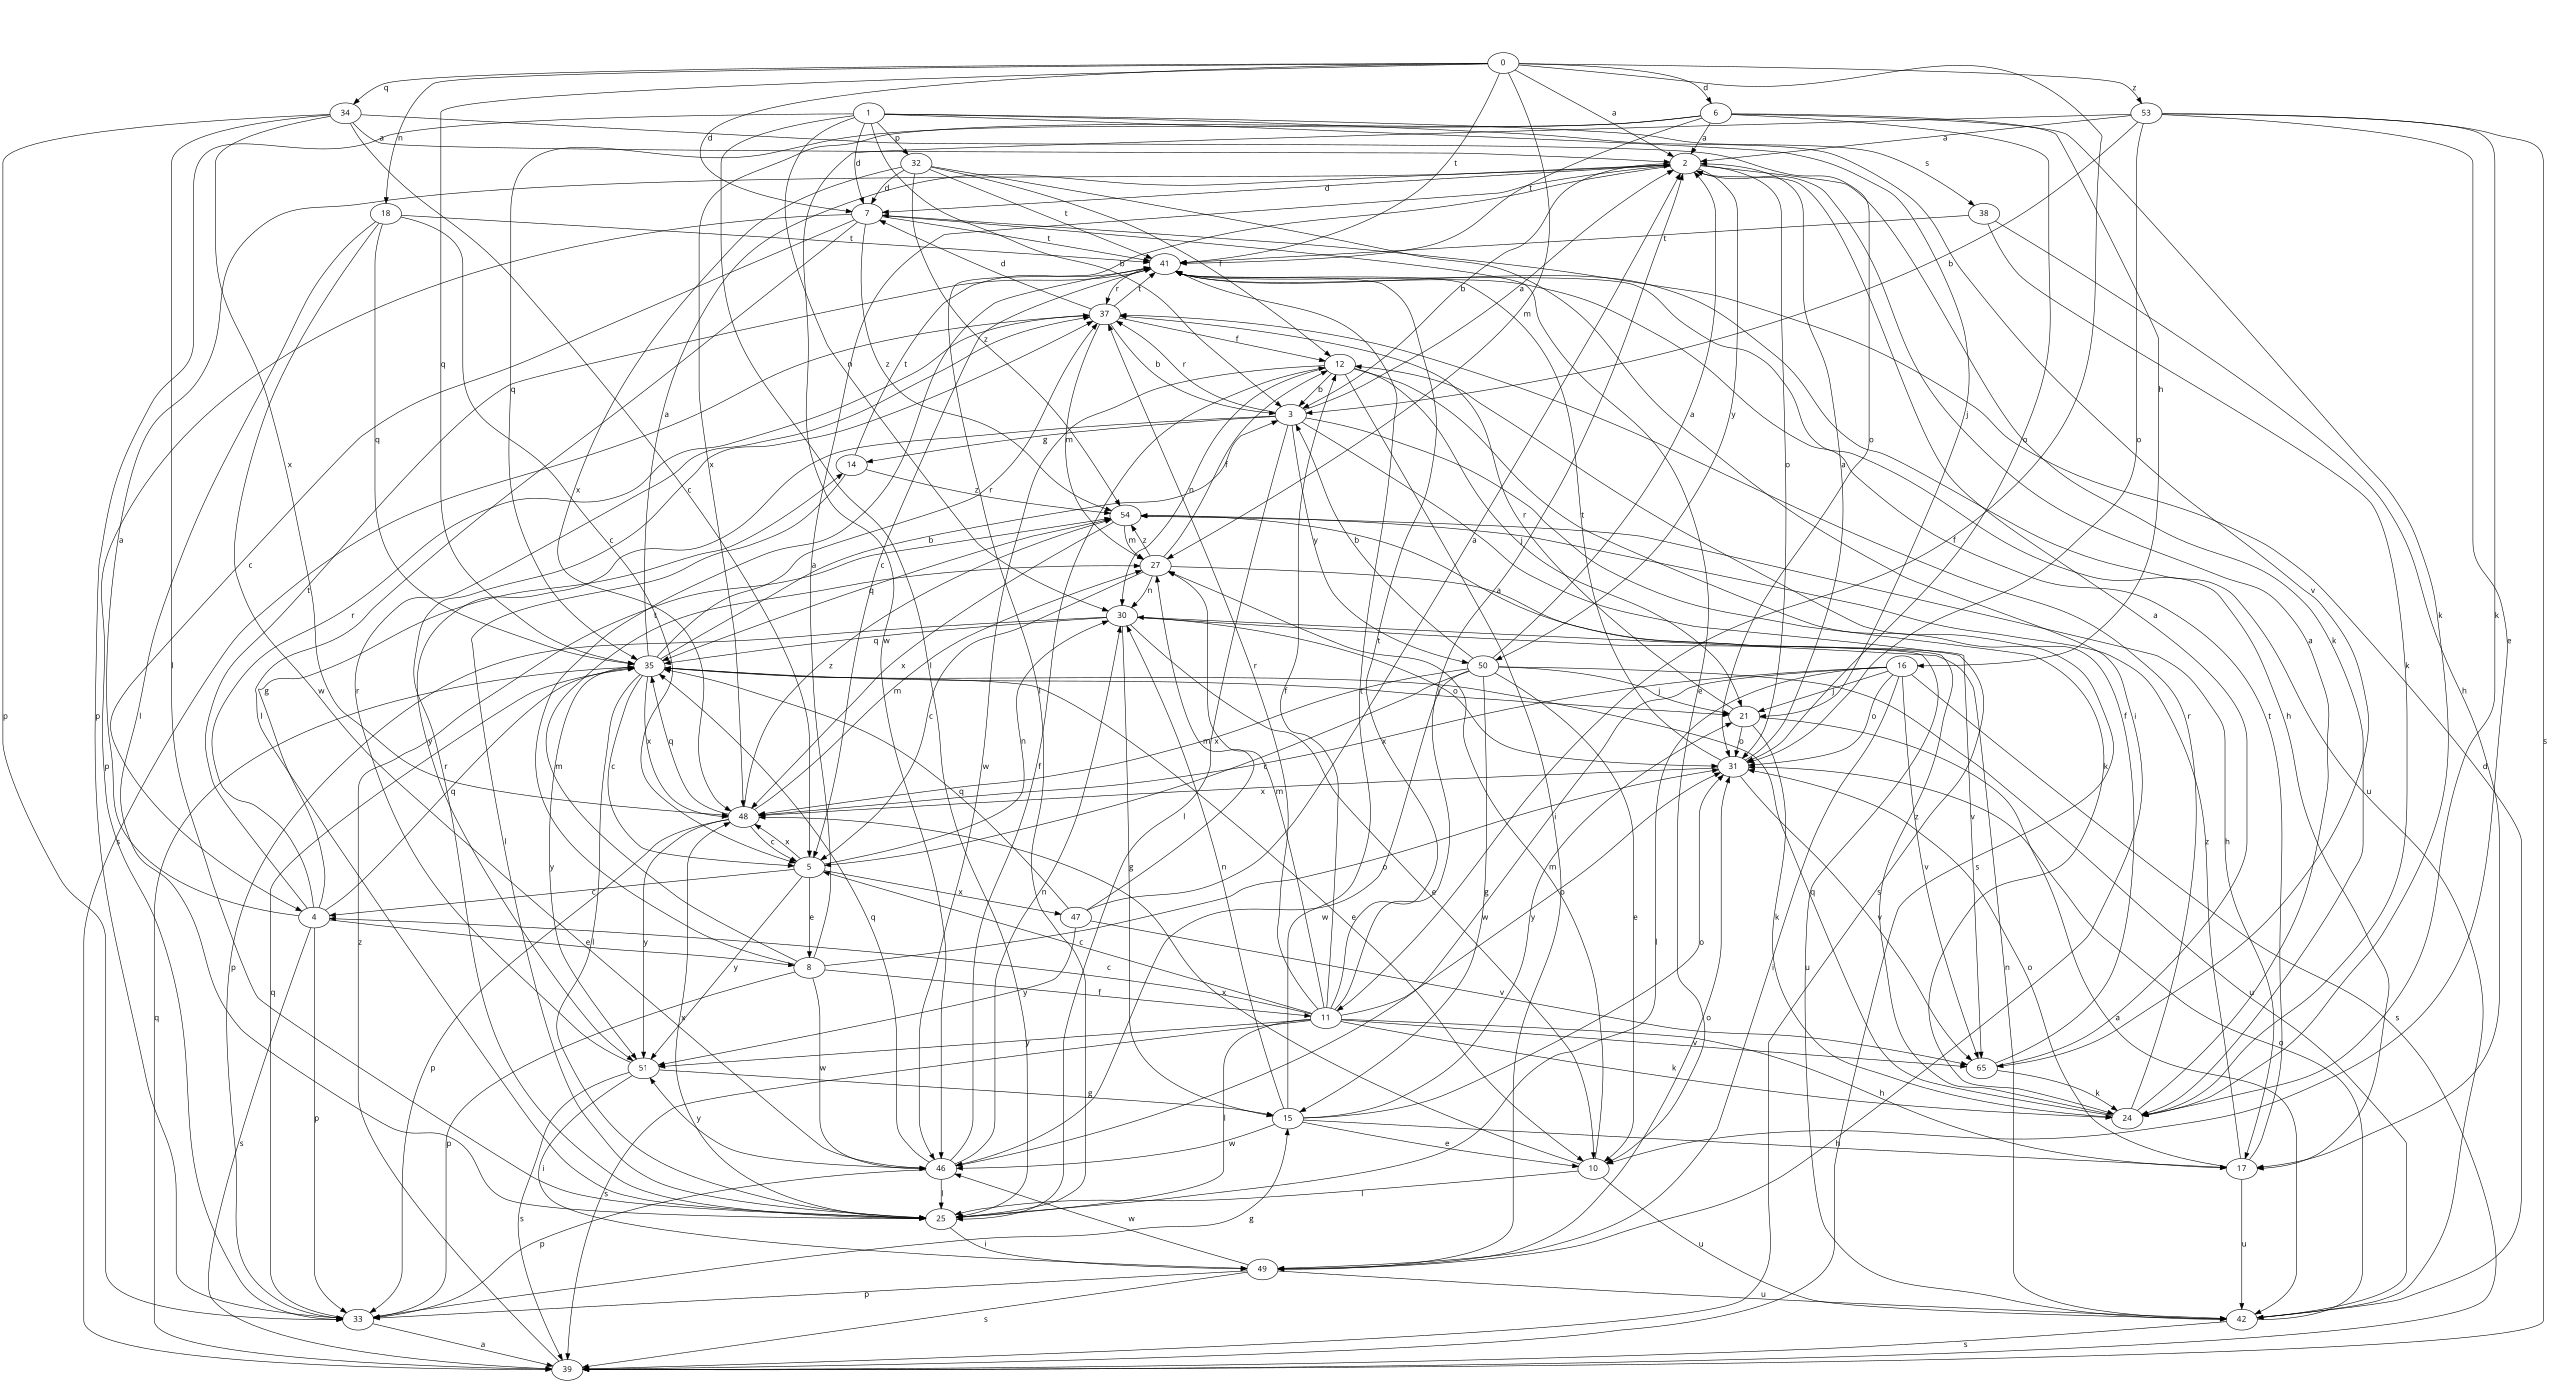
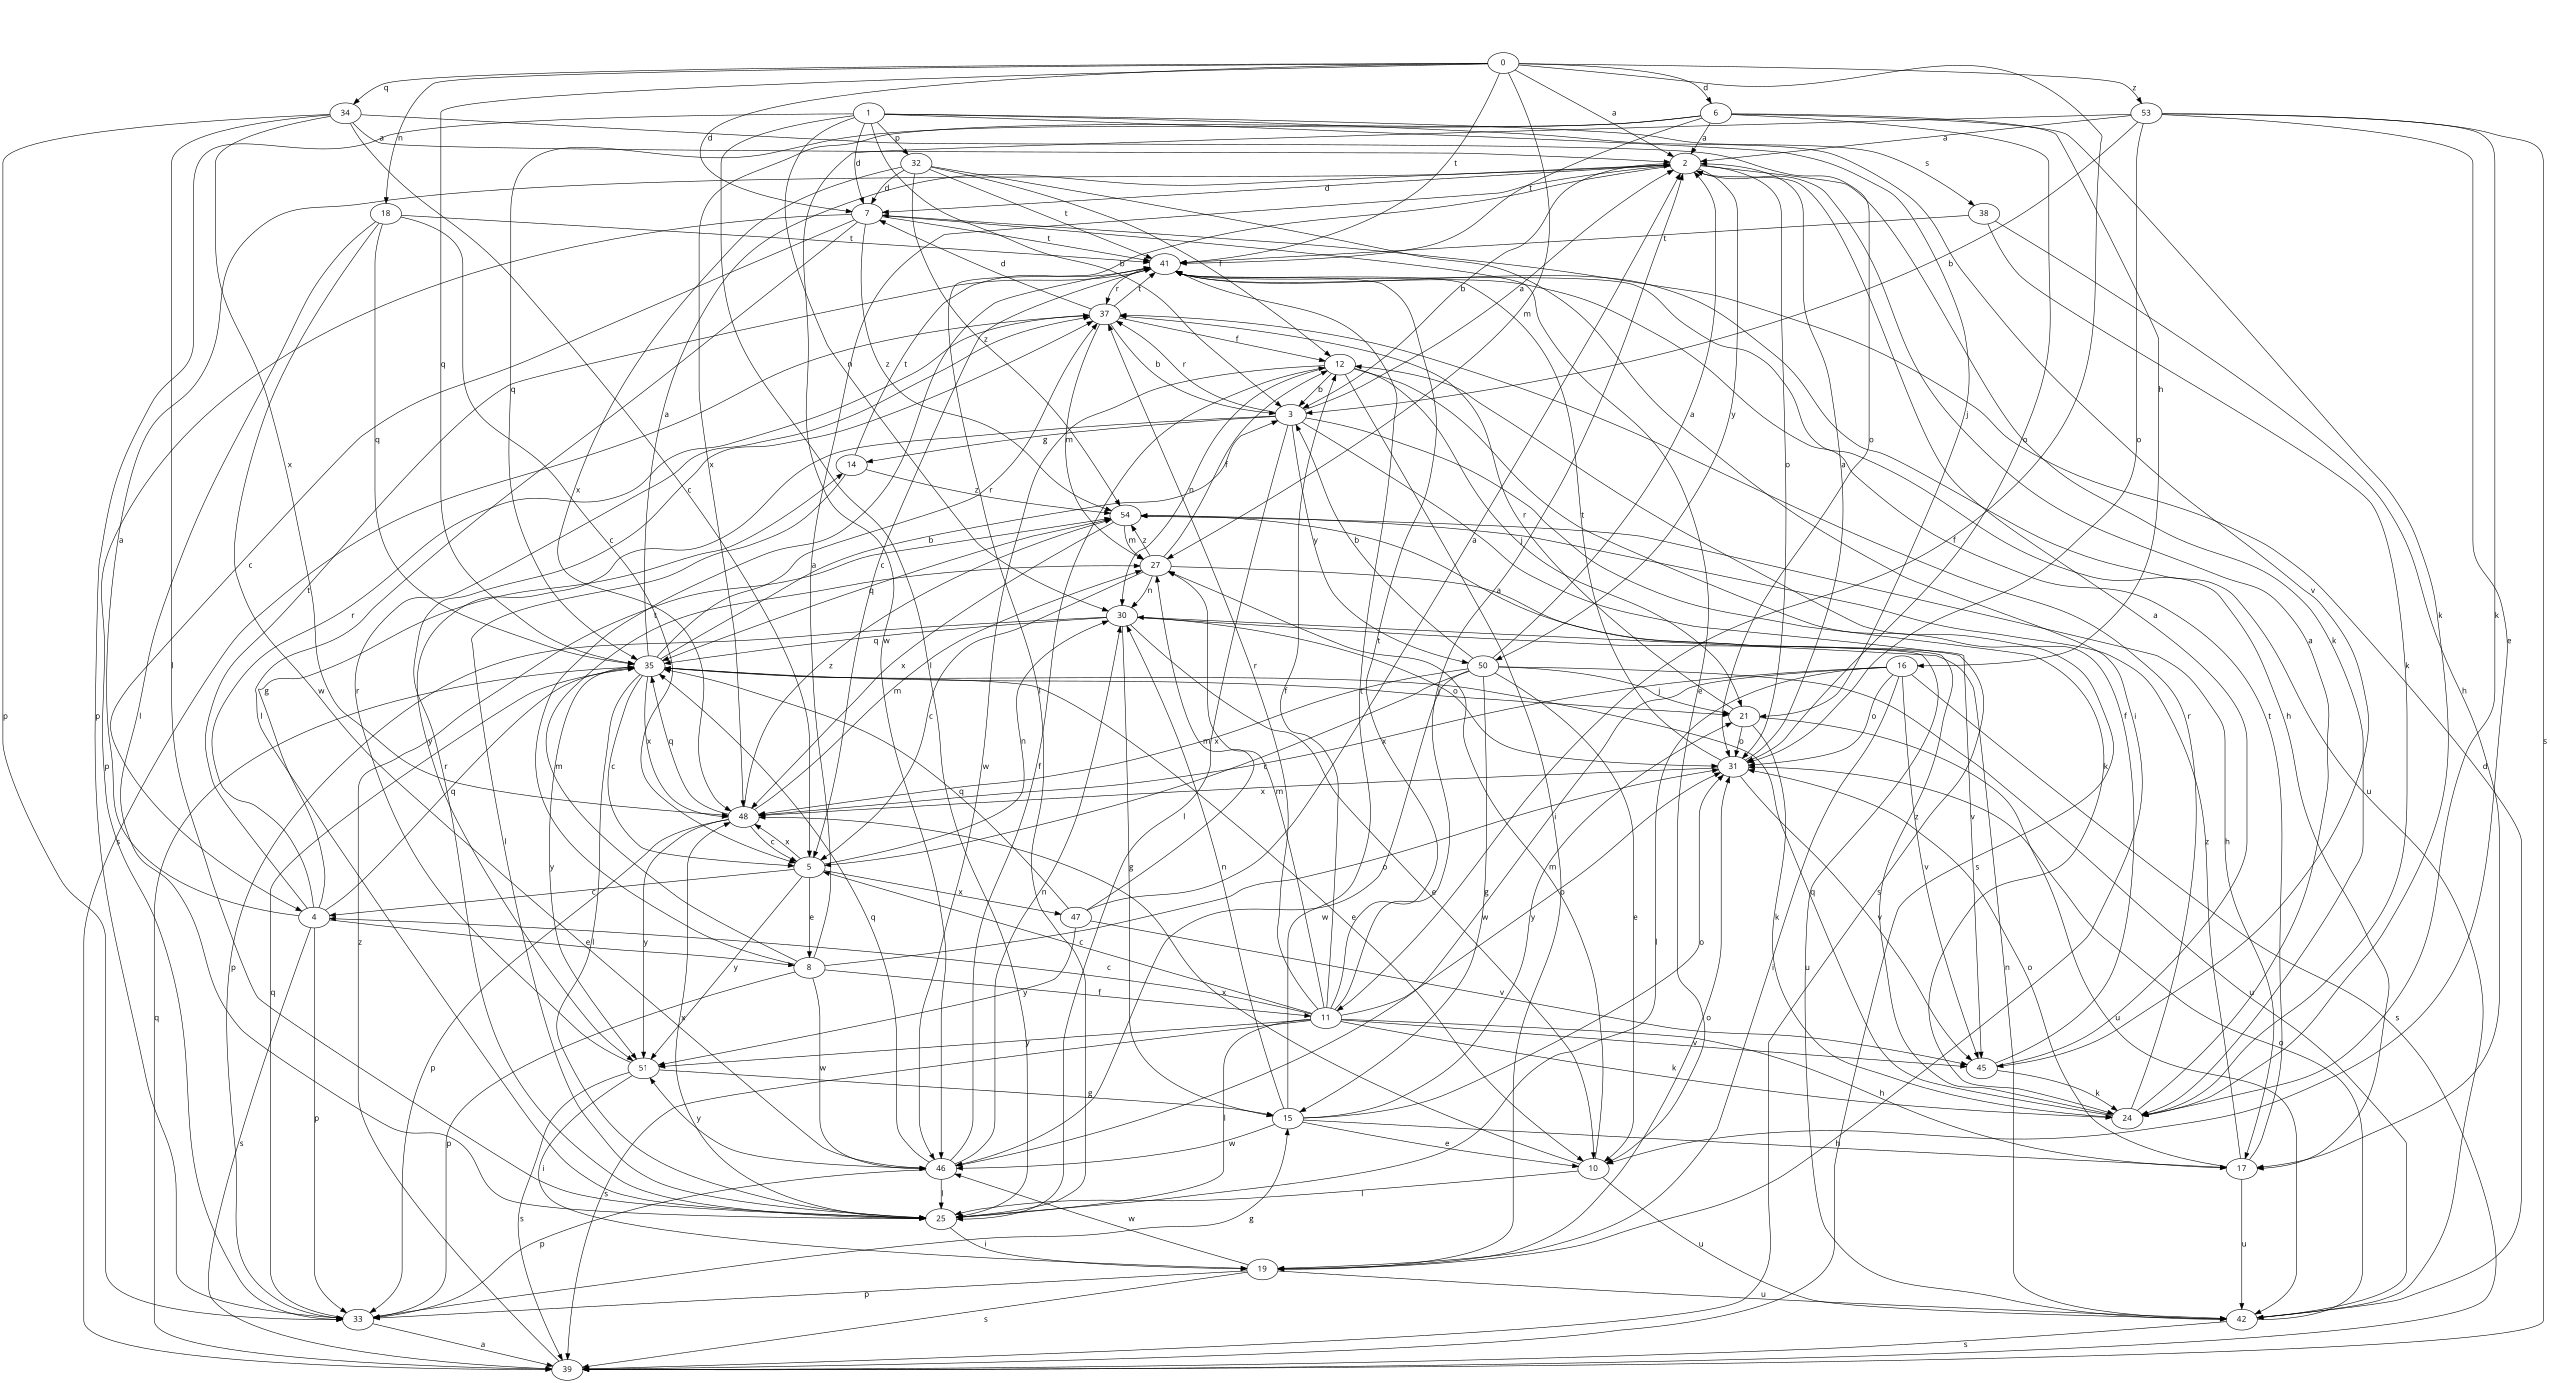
(1820, 692) -> none
(2118, 1018) -> (2118, 1018)
(1982, 1068) -> (1982, 1068)
(1262, 1269) -> (1262, 1269)
